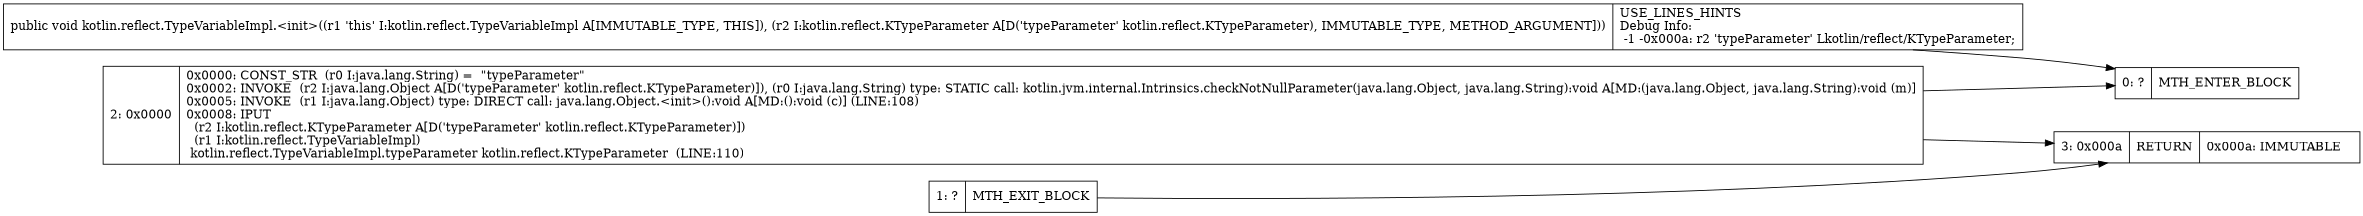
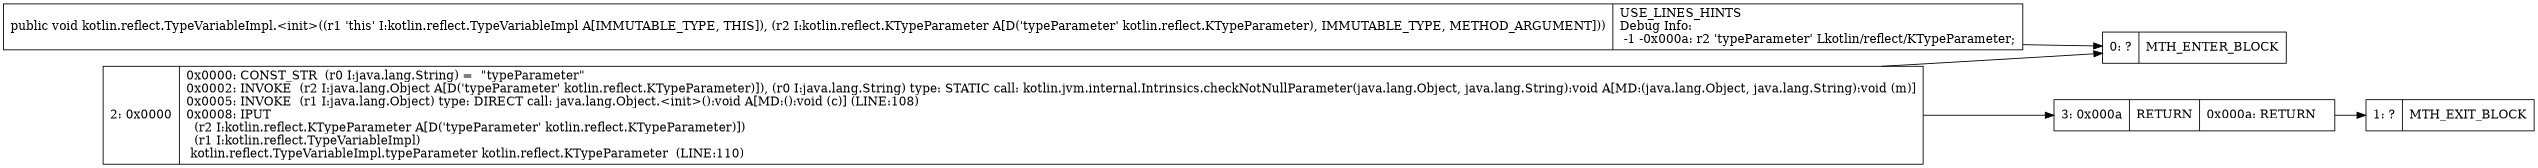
(2280, 147) -> (2267, 115)
(1598, 194) -> (2346, 115)
